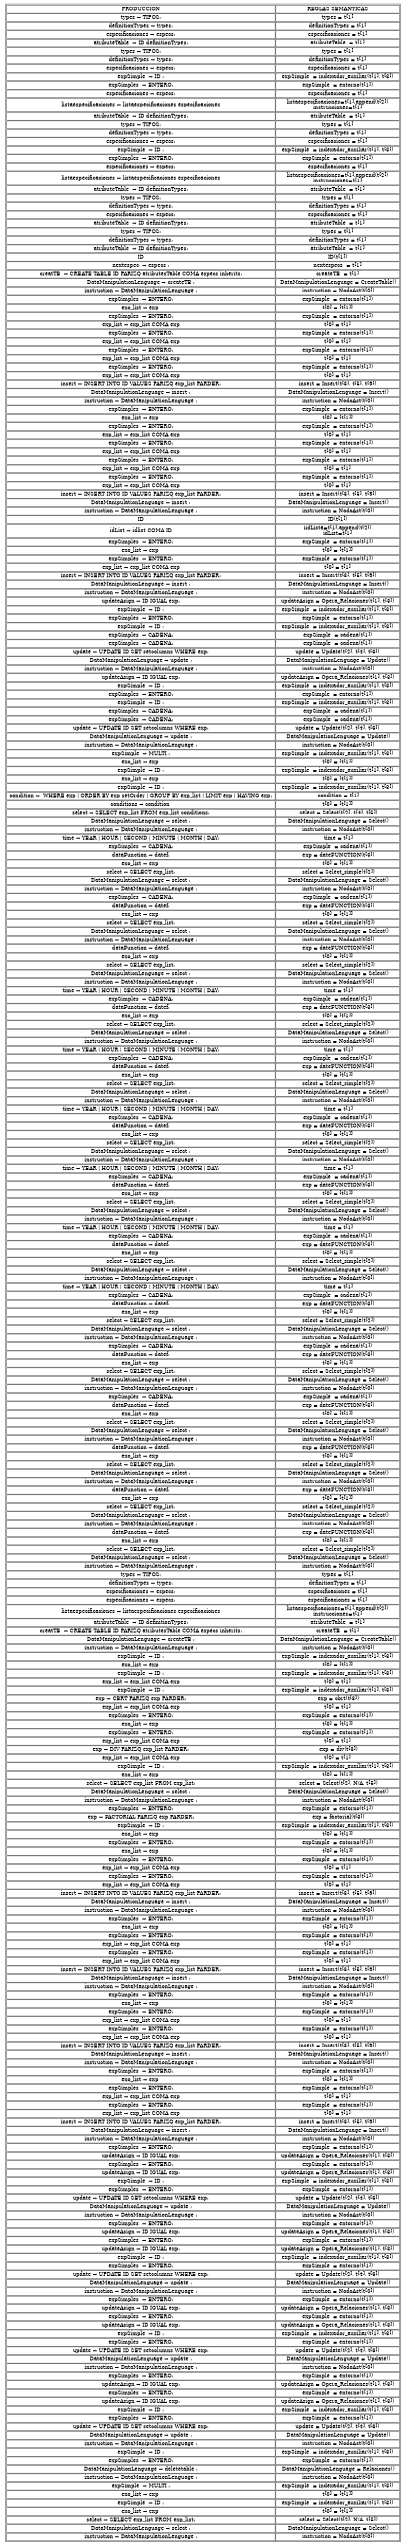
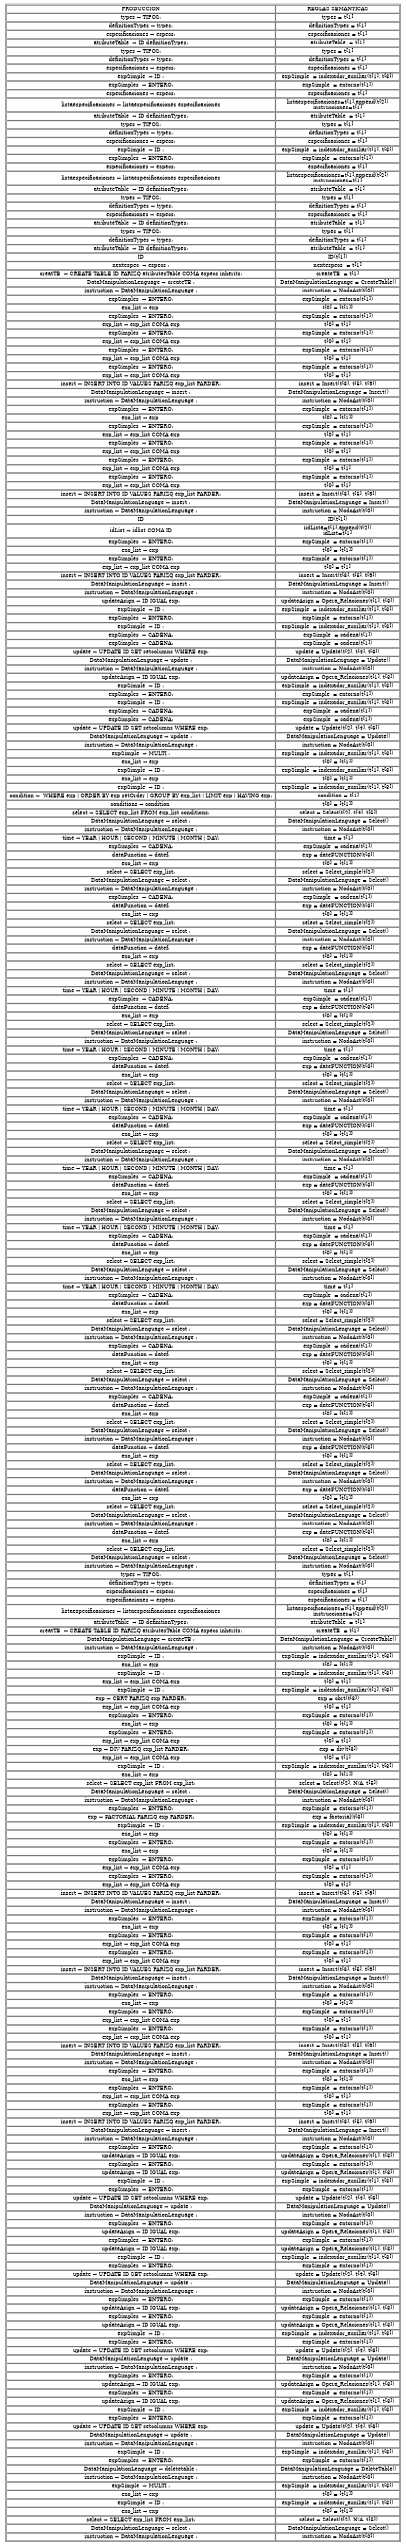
(338, 2469) -> (338, 2469)
